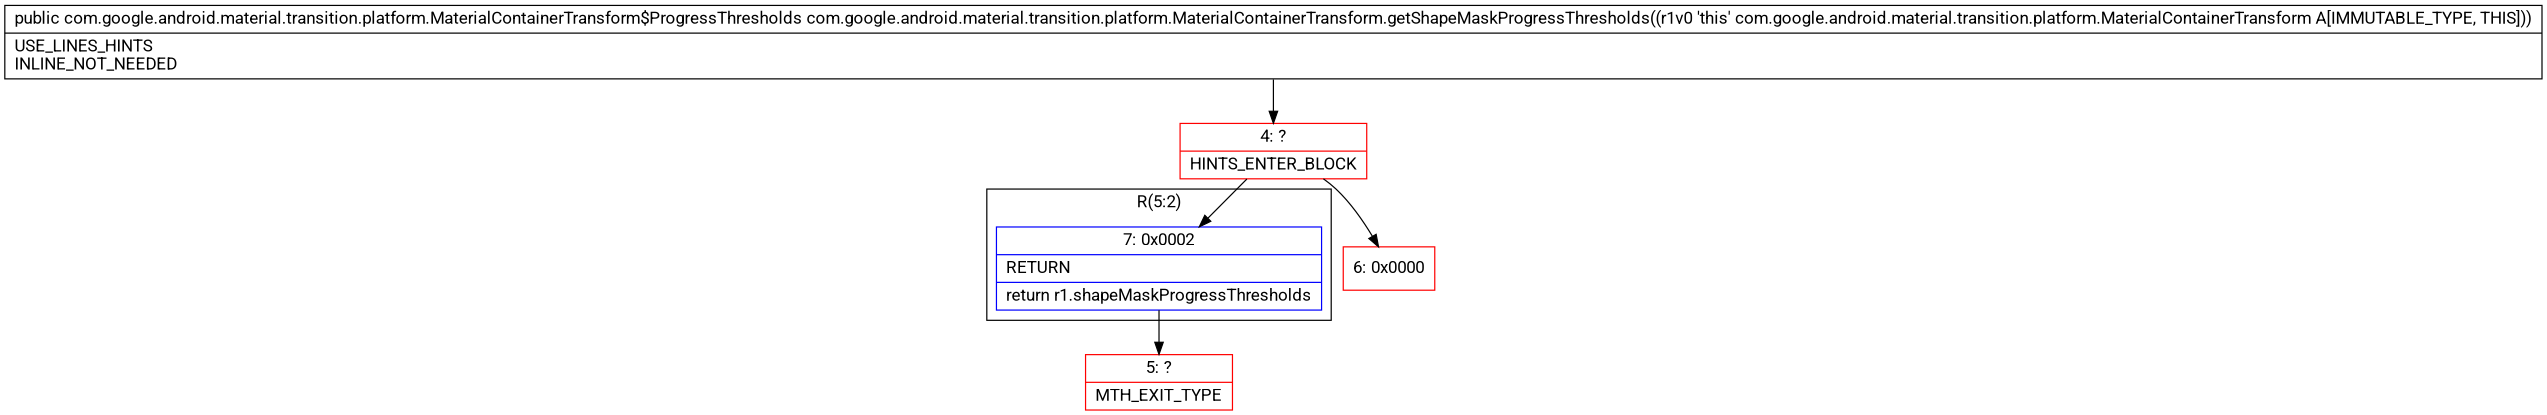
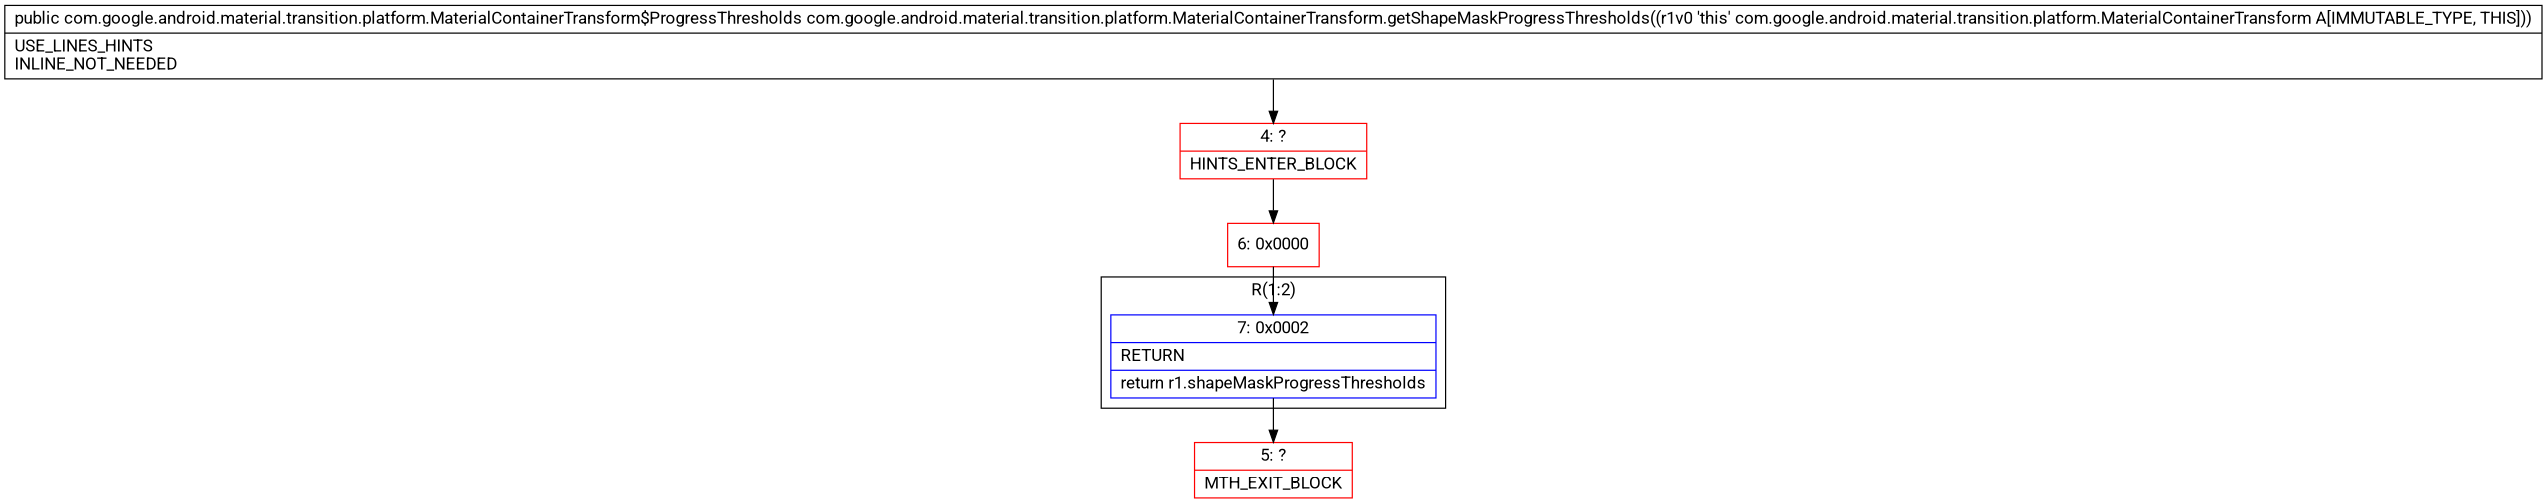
(1227, 199) -> (1273, 285)
(1159, 203) -> (1273, 291)
(1159, 396) -> (1273, 483)
